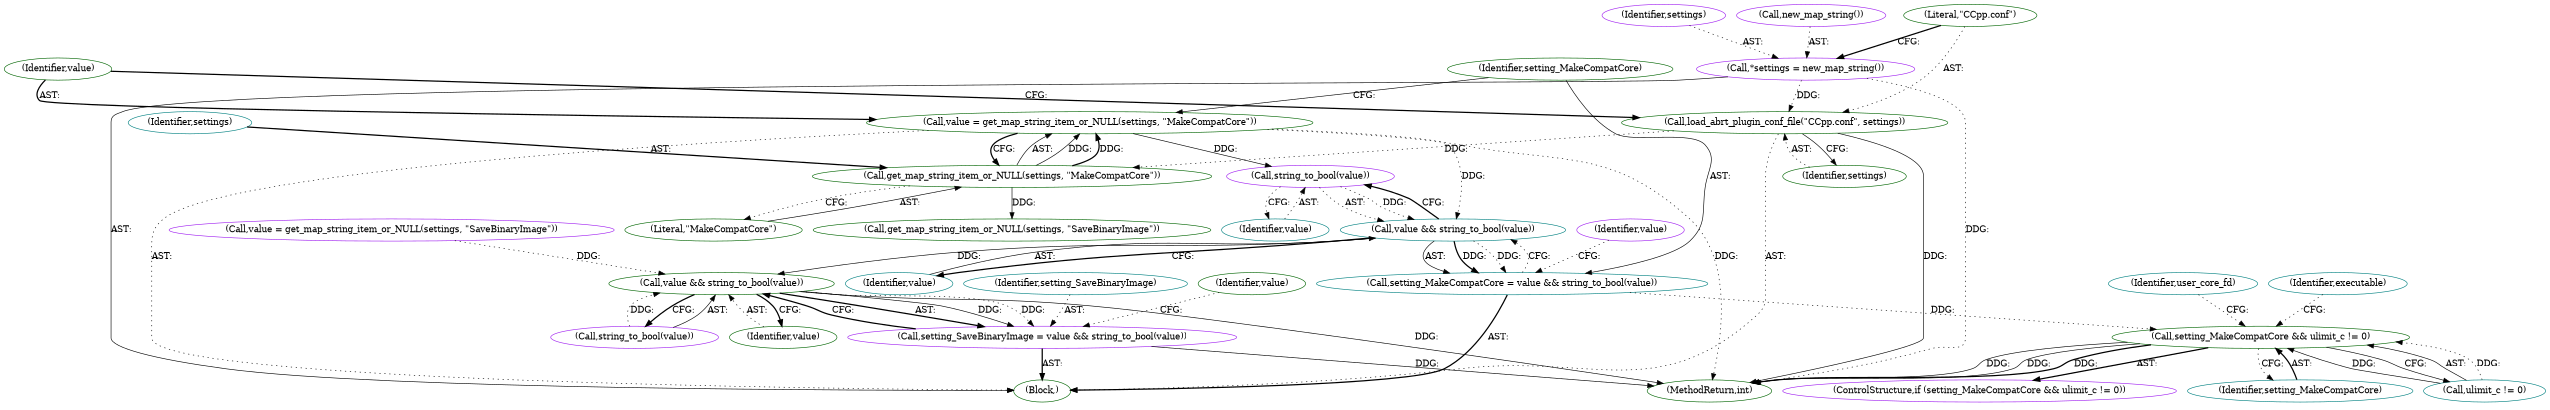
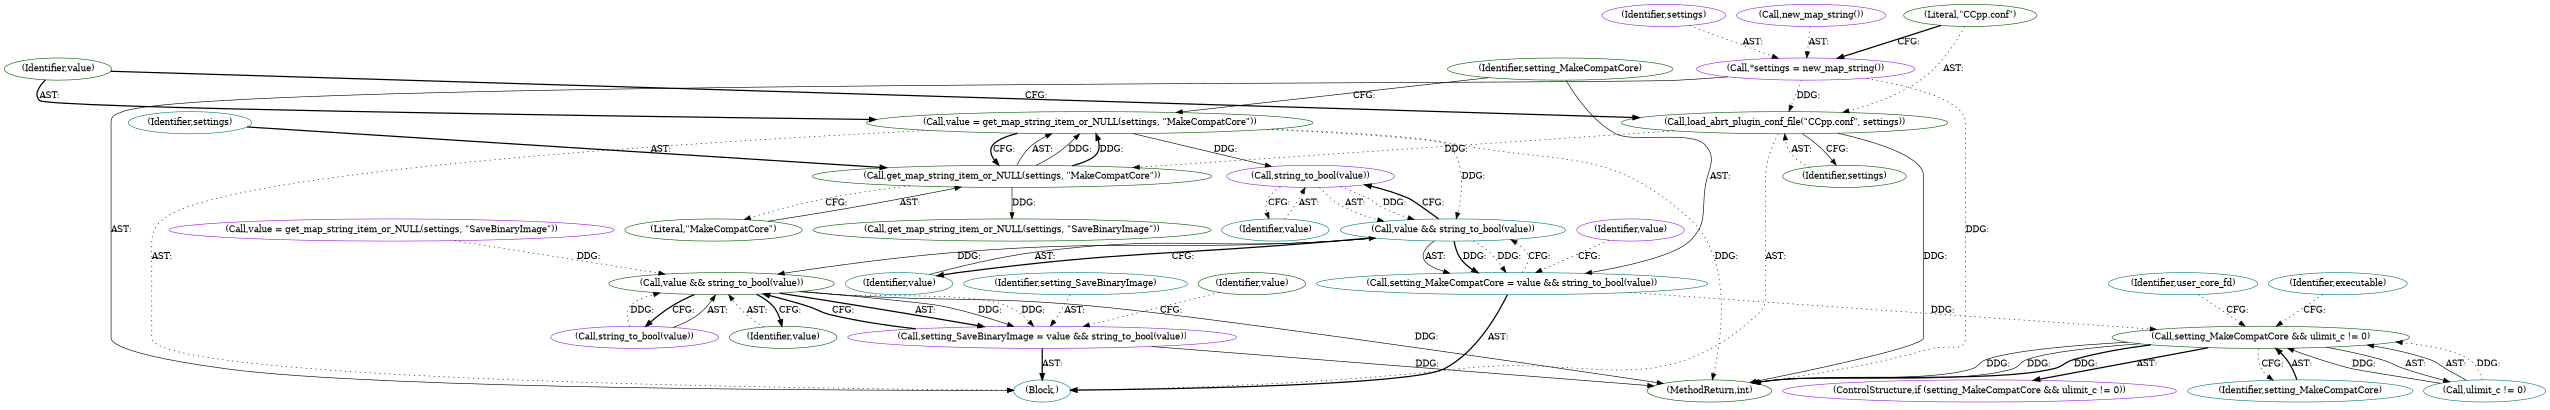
(2417, 364) -> (2417, 364)
(1042, 391) -> (1042, 391)
